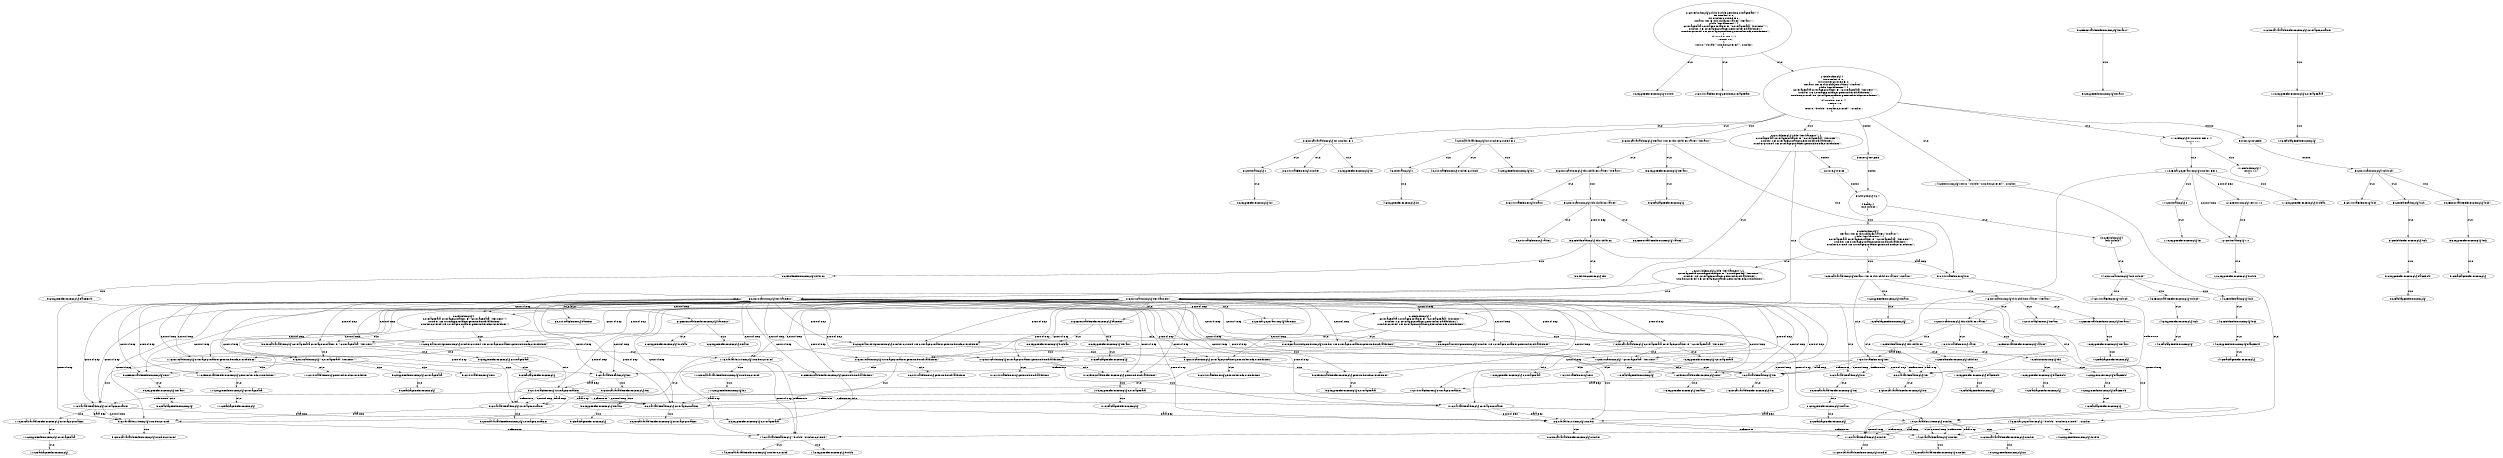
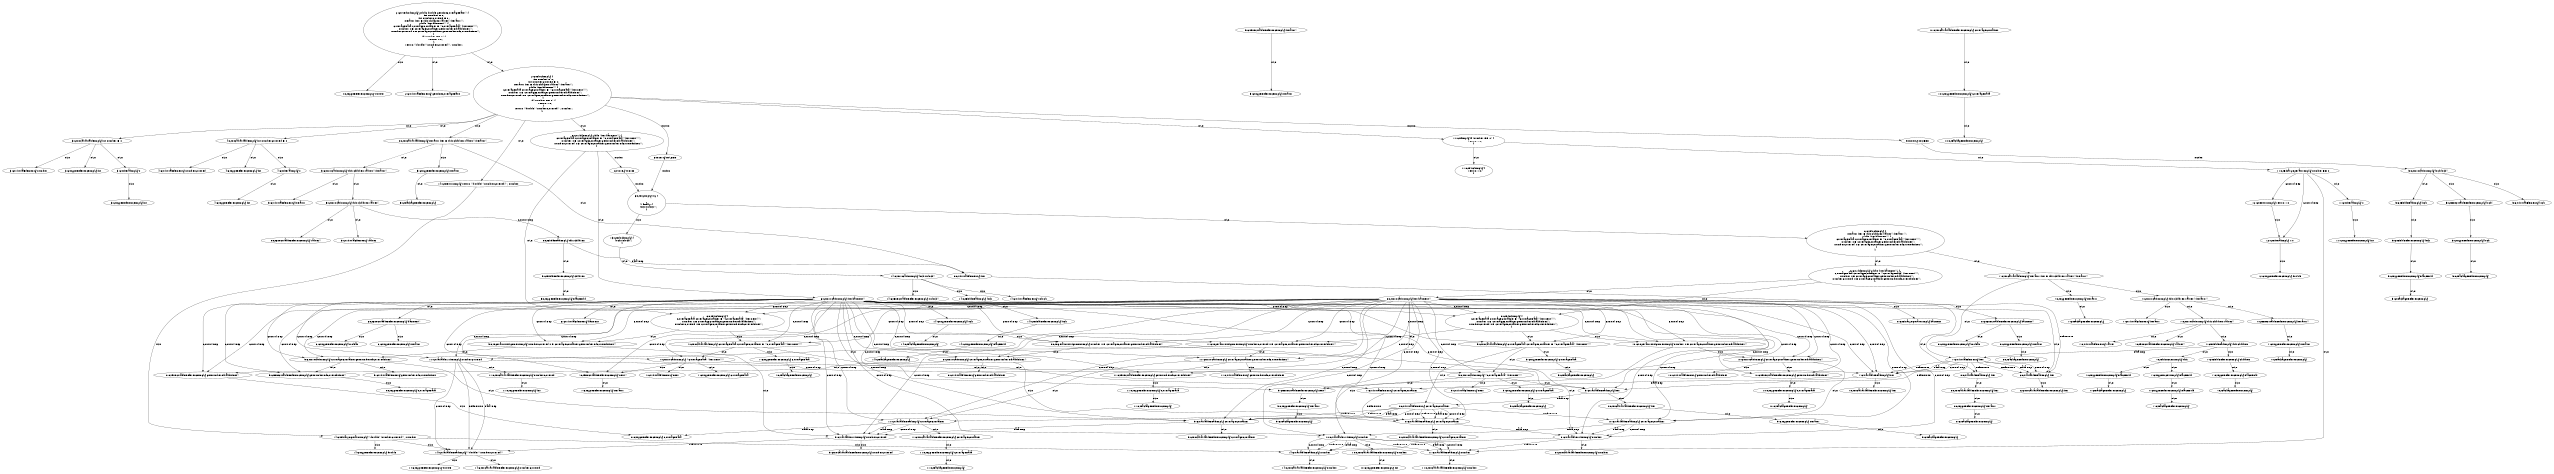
(2304, 203) -> none
(1591, 276) -> none
(392, 303) -> (975, 371)
